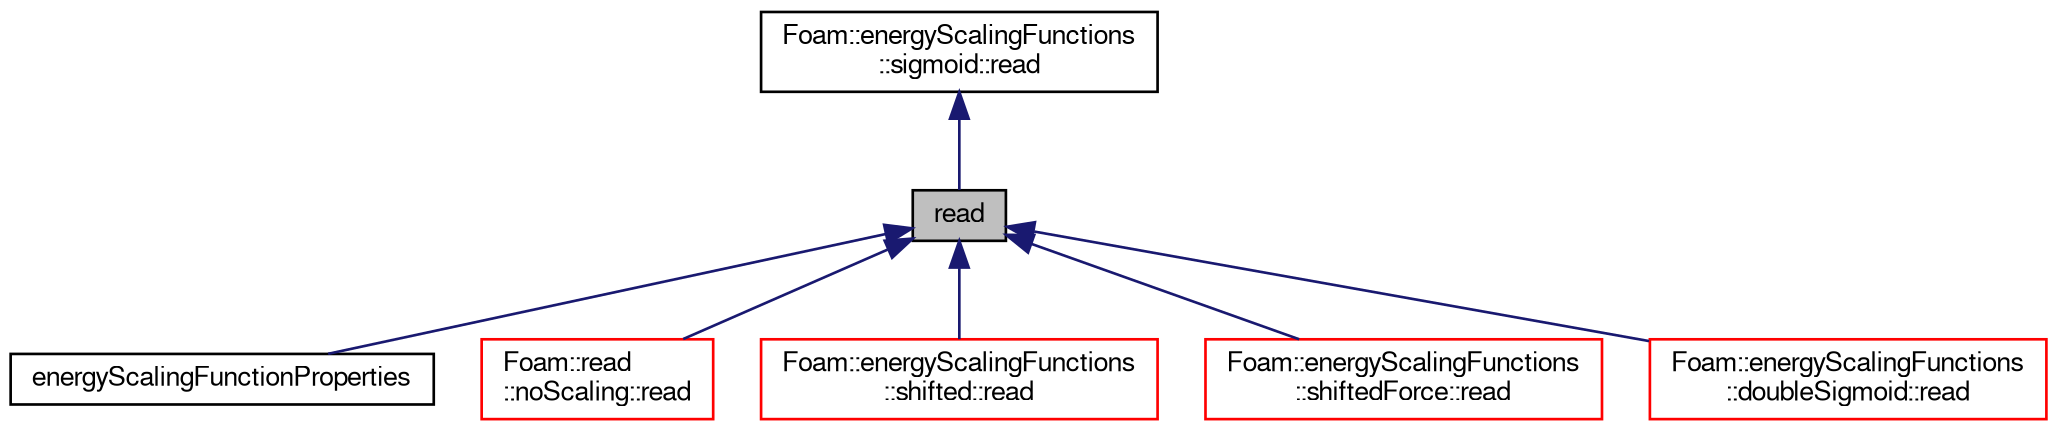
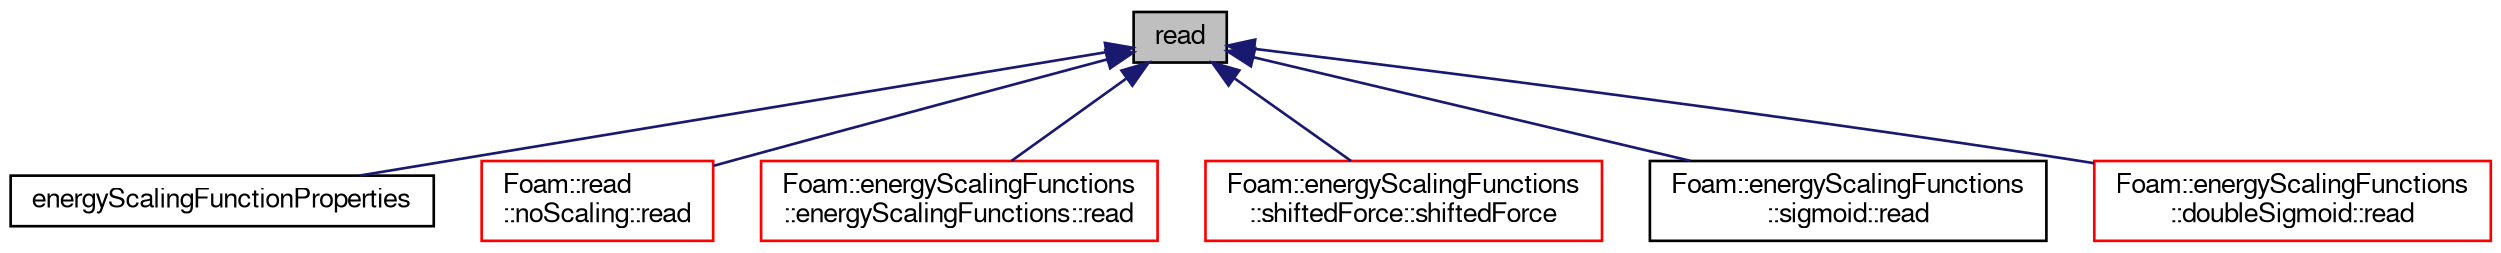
(959, 154) -> (1472, 109)
(959, 379) -> (959, 201)
(1404, 379) -> (1404, 201)
